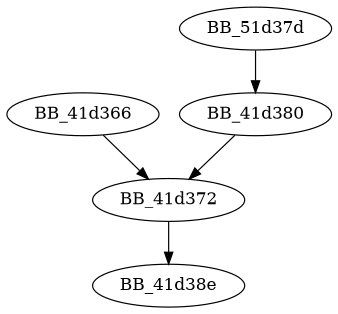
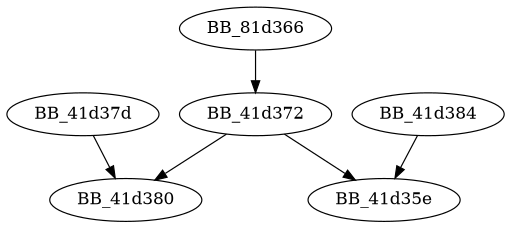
(256, 29) -> (83, 114)
(83, 114) -> (256, 29)
none -> (428, 114)
(216, 153) -> (196, 154)
(169, 286) -> (384, 200)
